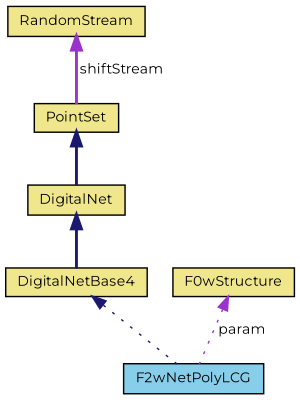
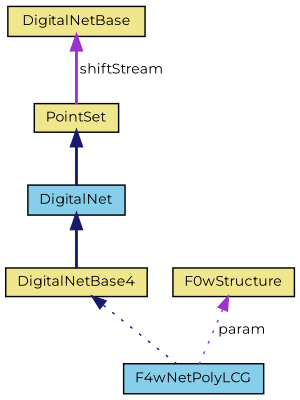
(76, 21) -> (76, 21)
(76, 200) -> (76, 200)
(194, 379) -> (194, 379)
